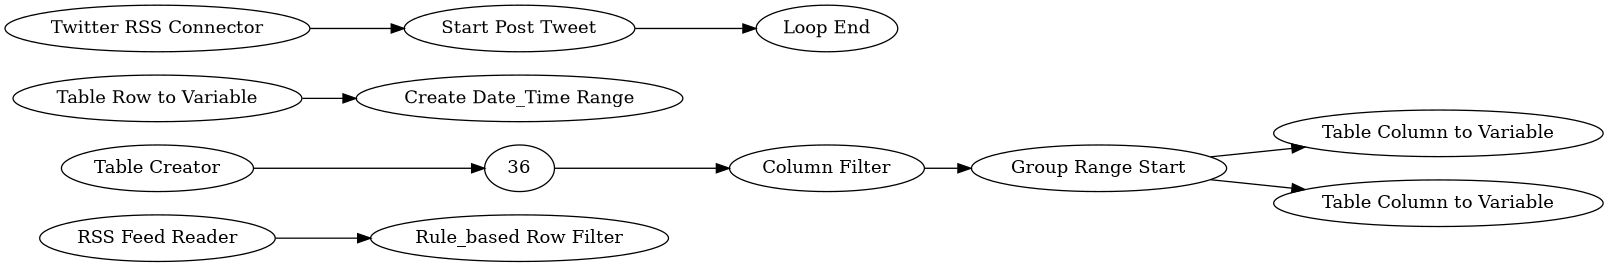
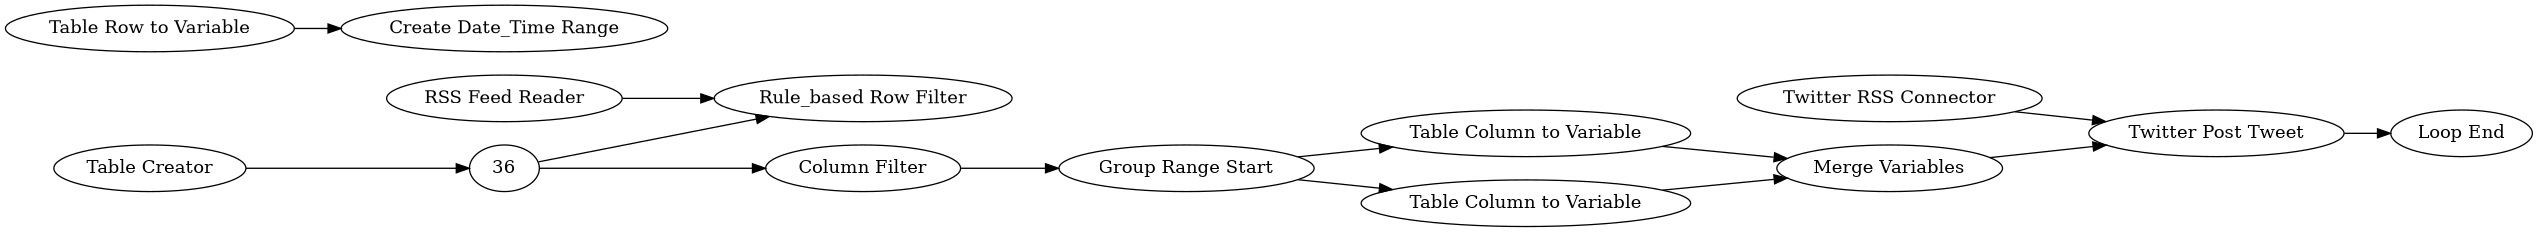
(520, 28) -> (2216, 133)
none -> (647, 140)
none -> (1890, 168)
